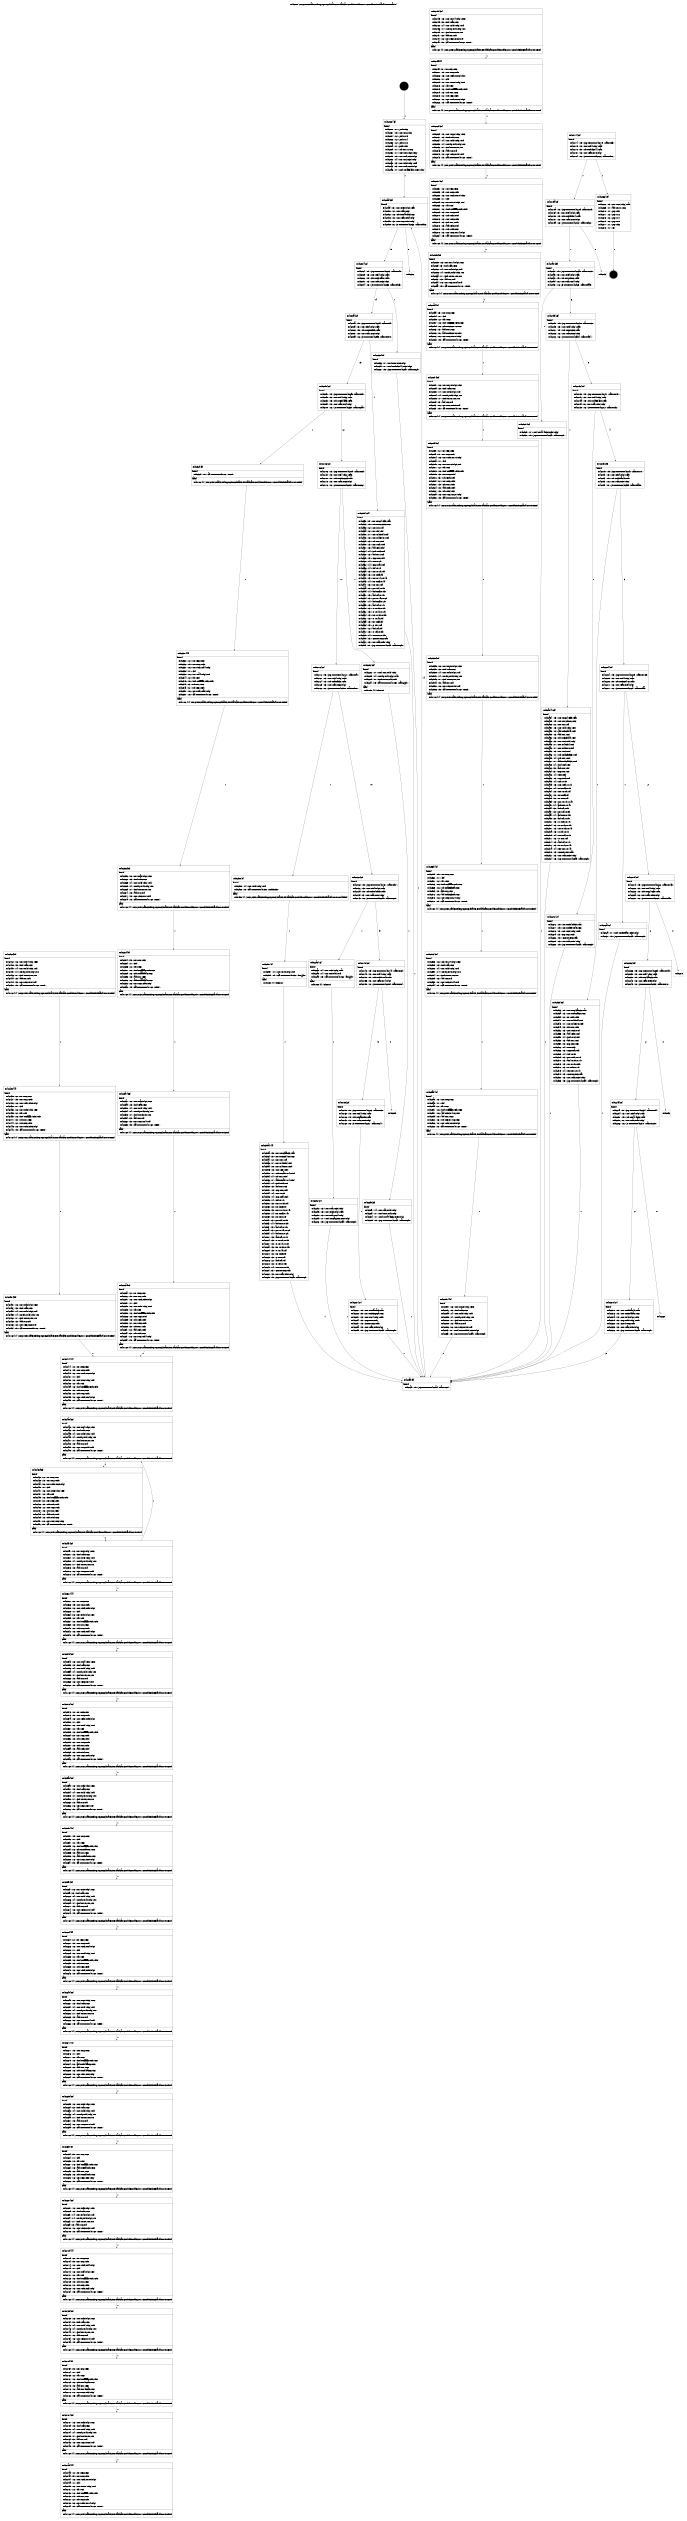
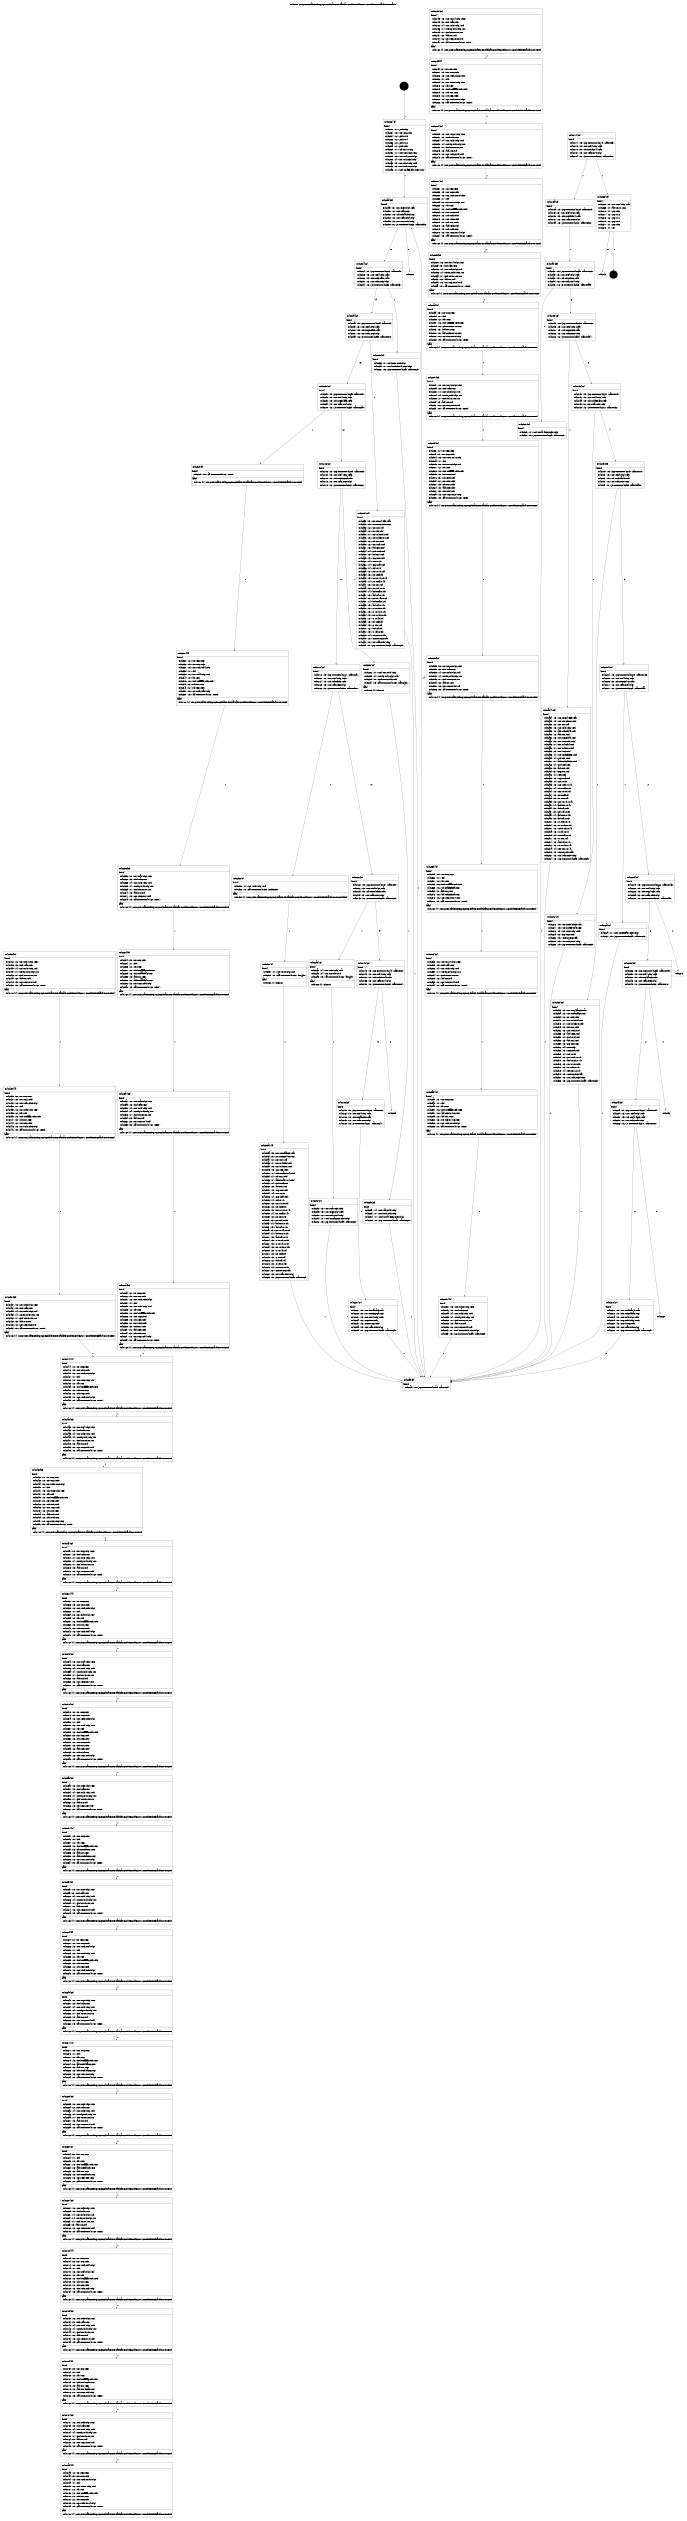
(593, 247) -> (606, 251)
(152, 1502) -> (117, 1414)
